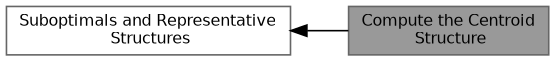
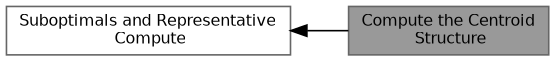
(148, 31) -> (148, 31)
